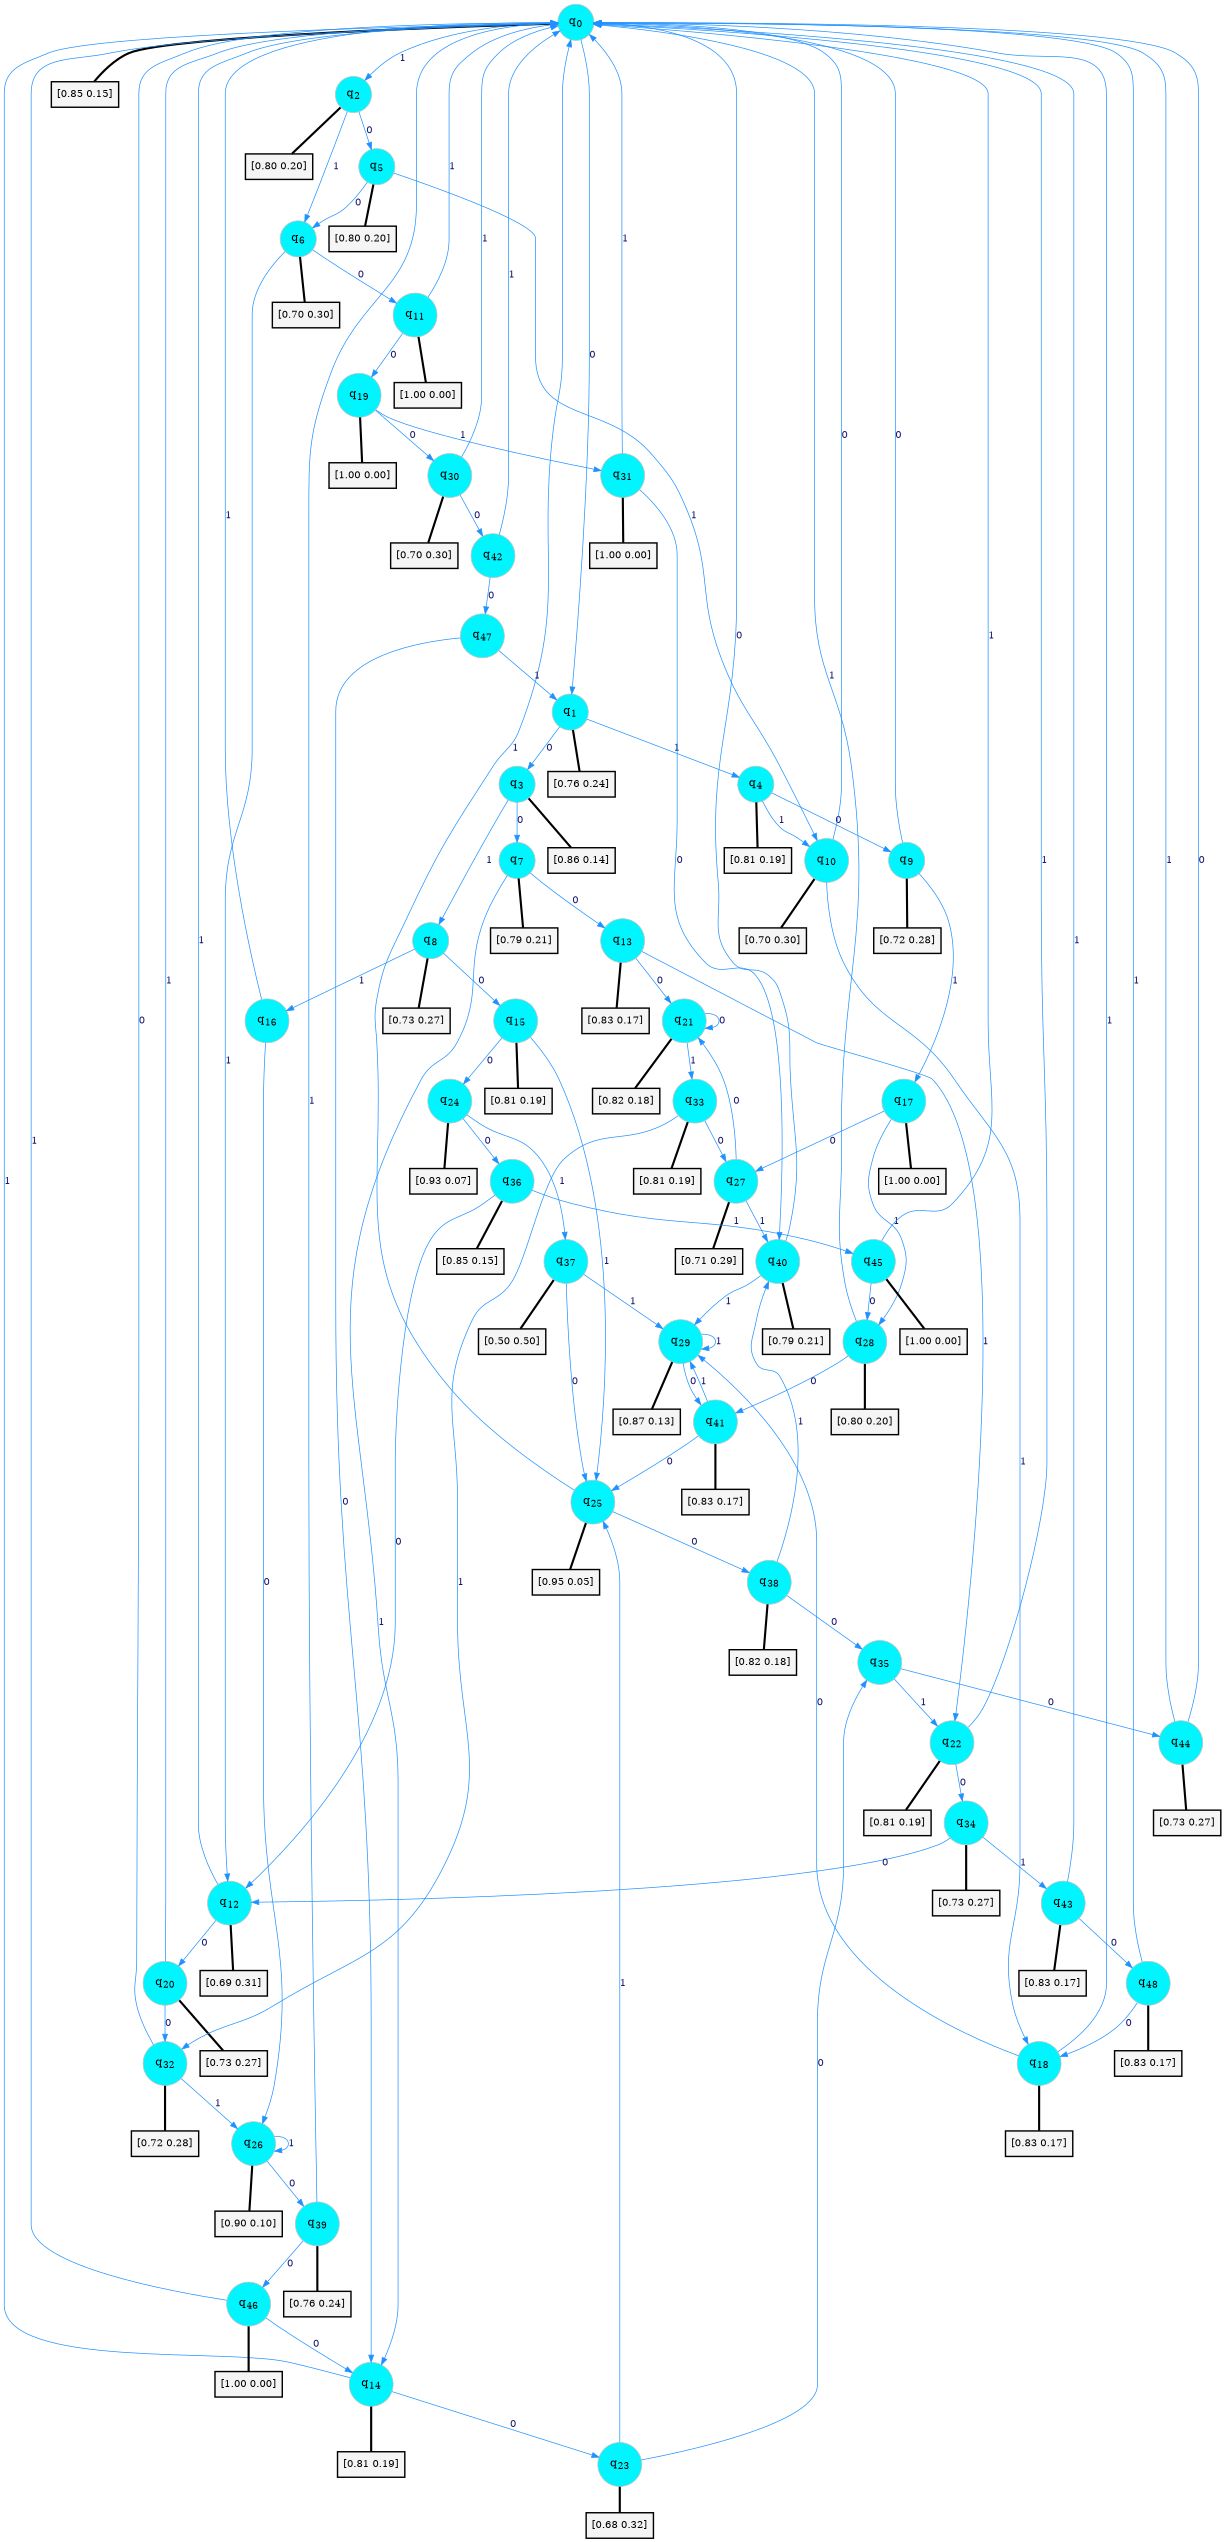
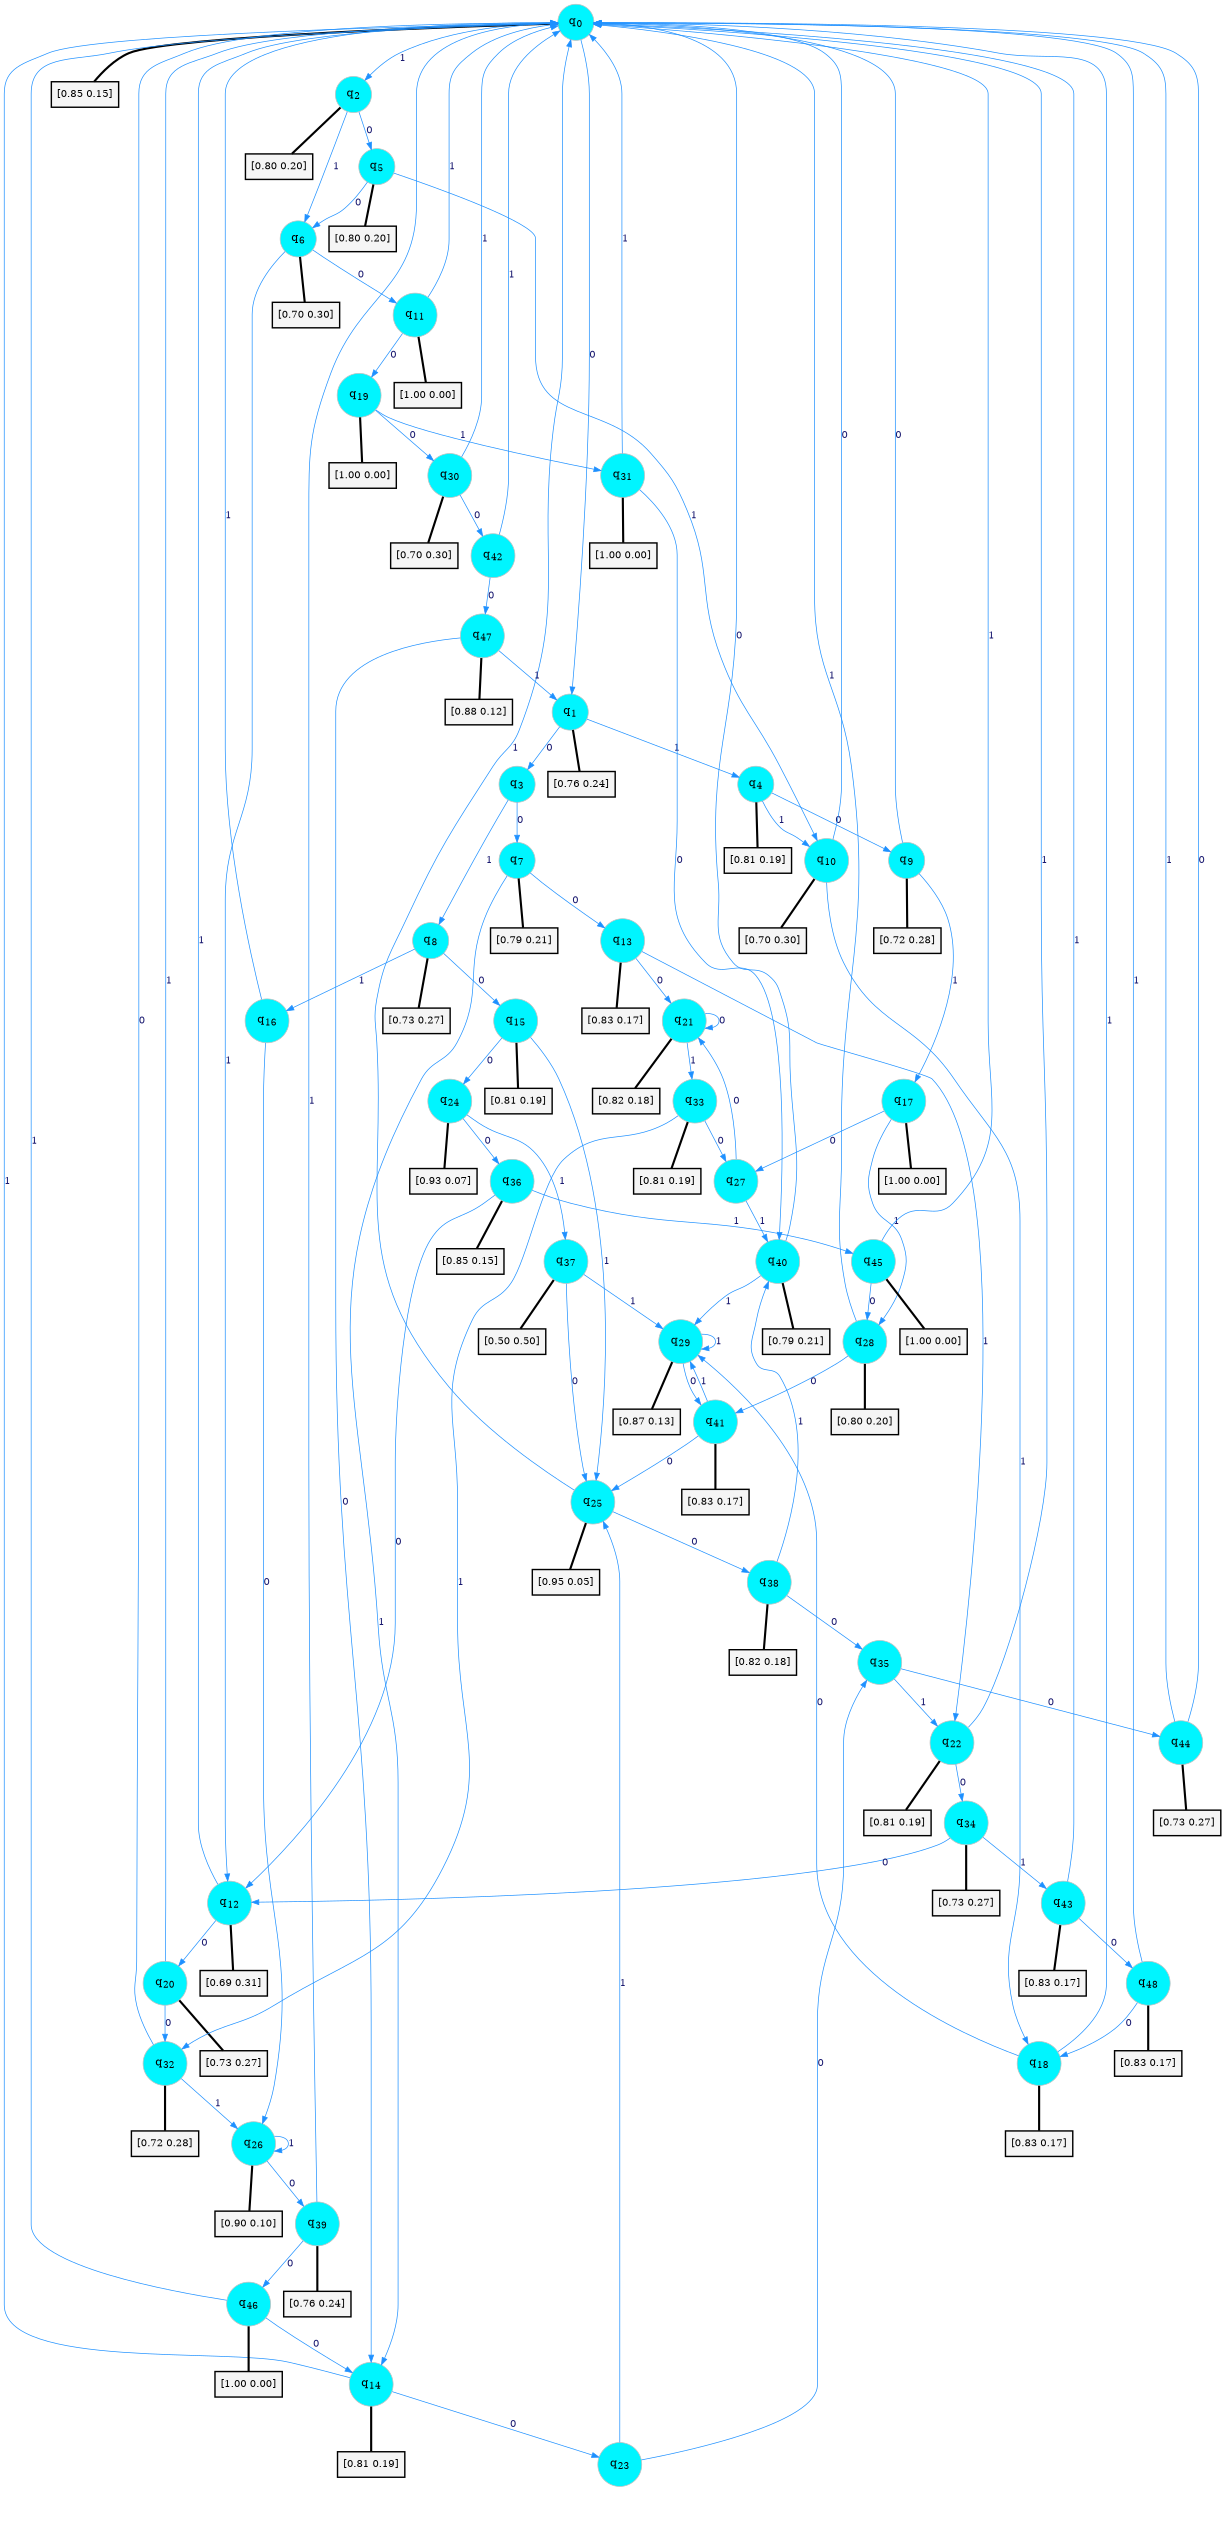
none -> (479, 712)
(582, 860) -> none
(709, 1261) -> none
(620, 2525) -> none
